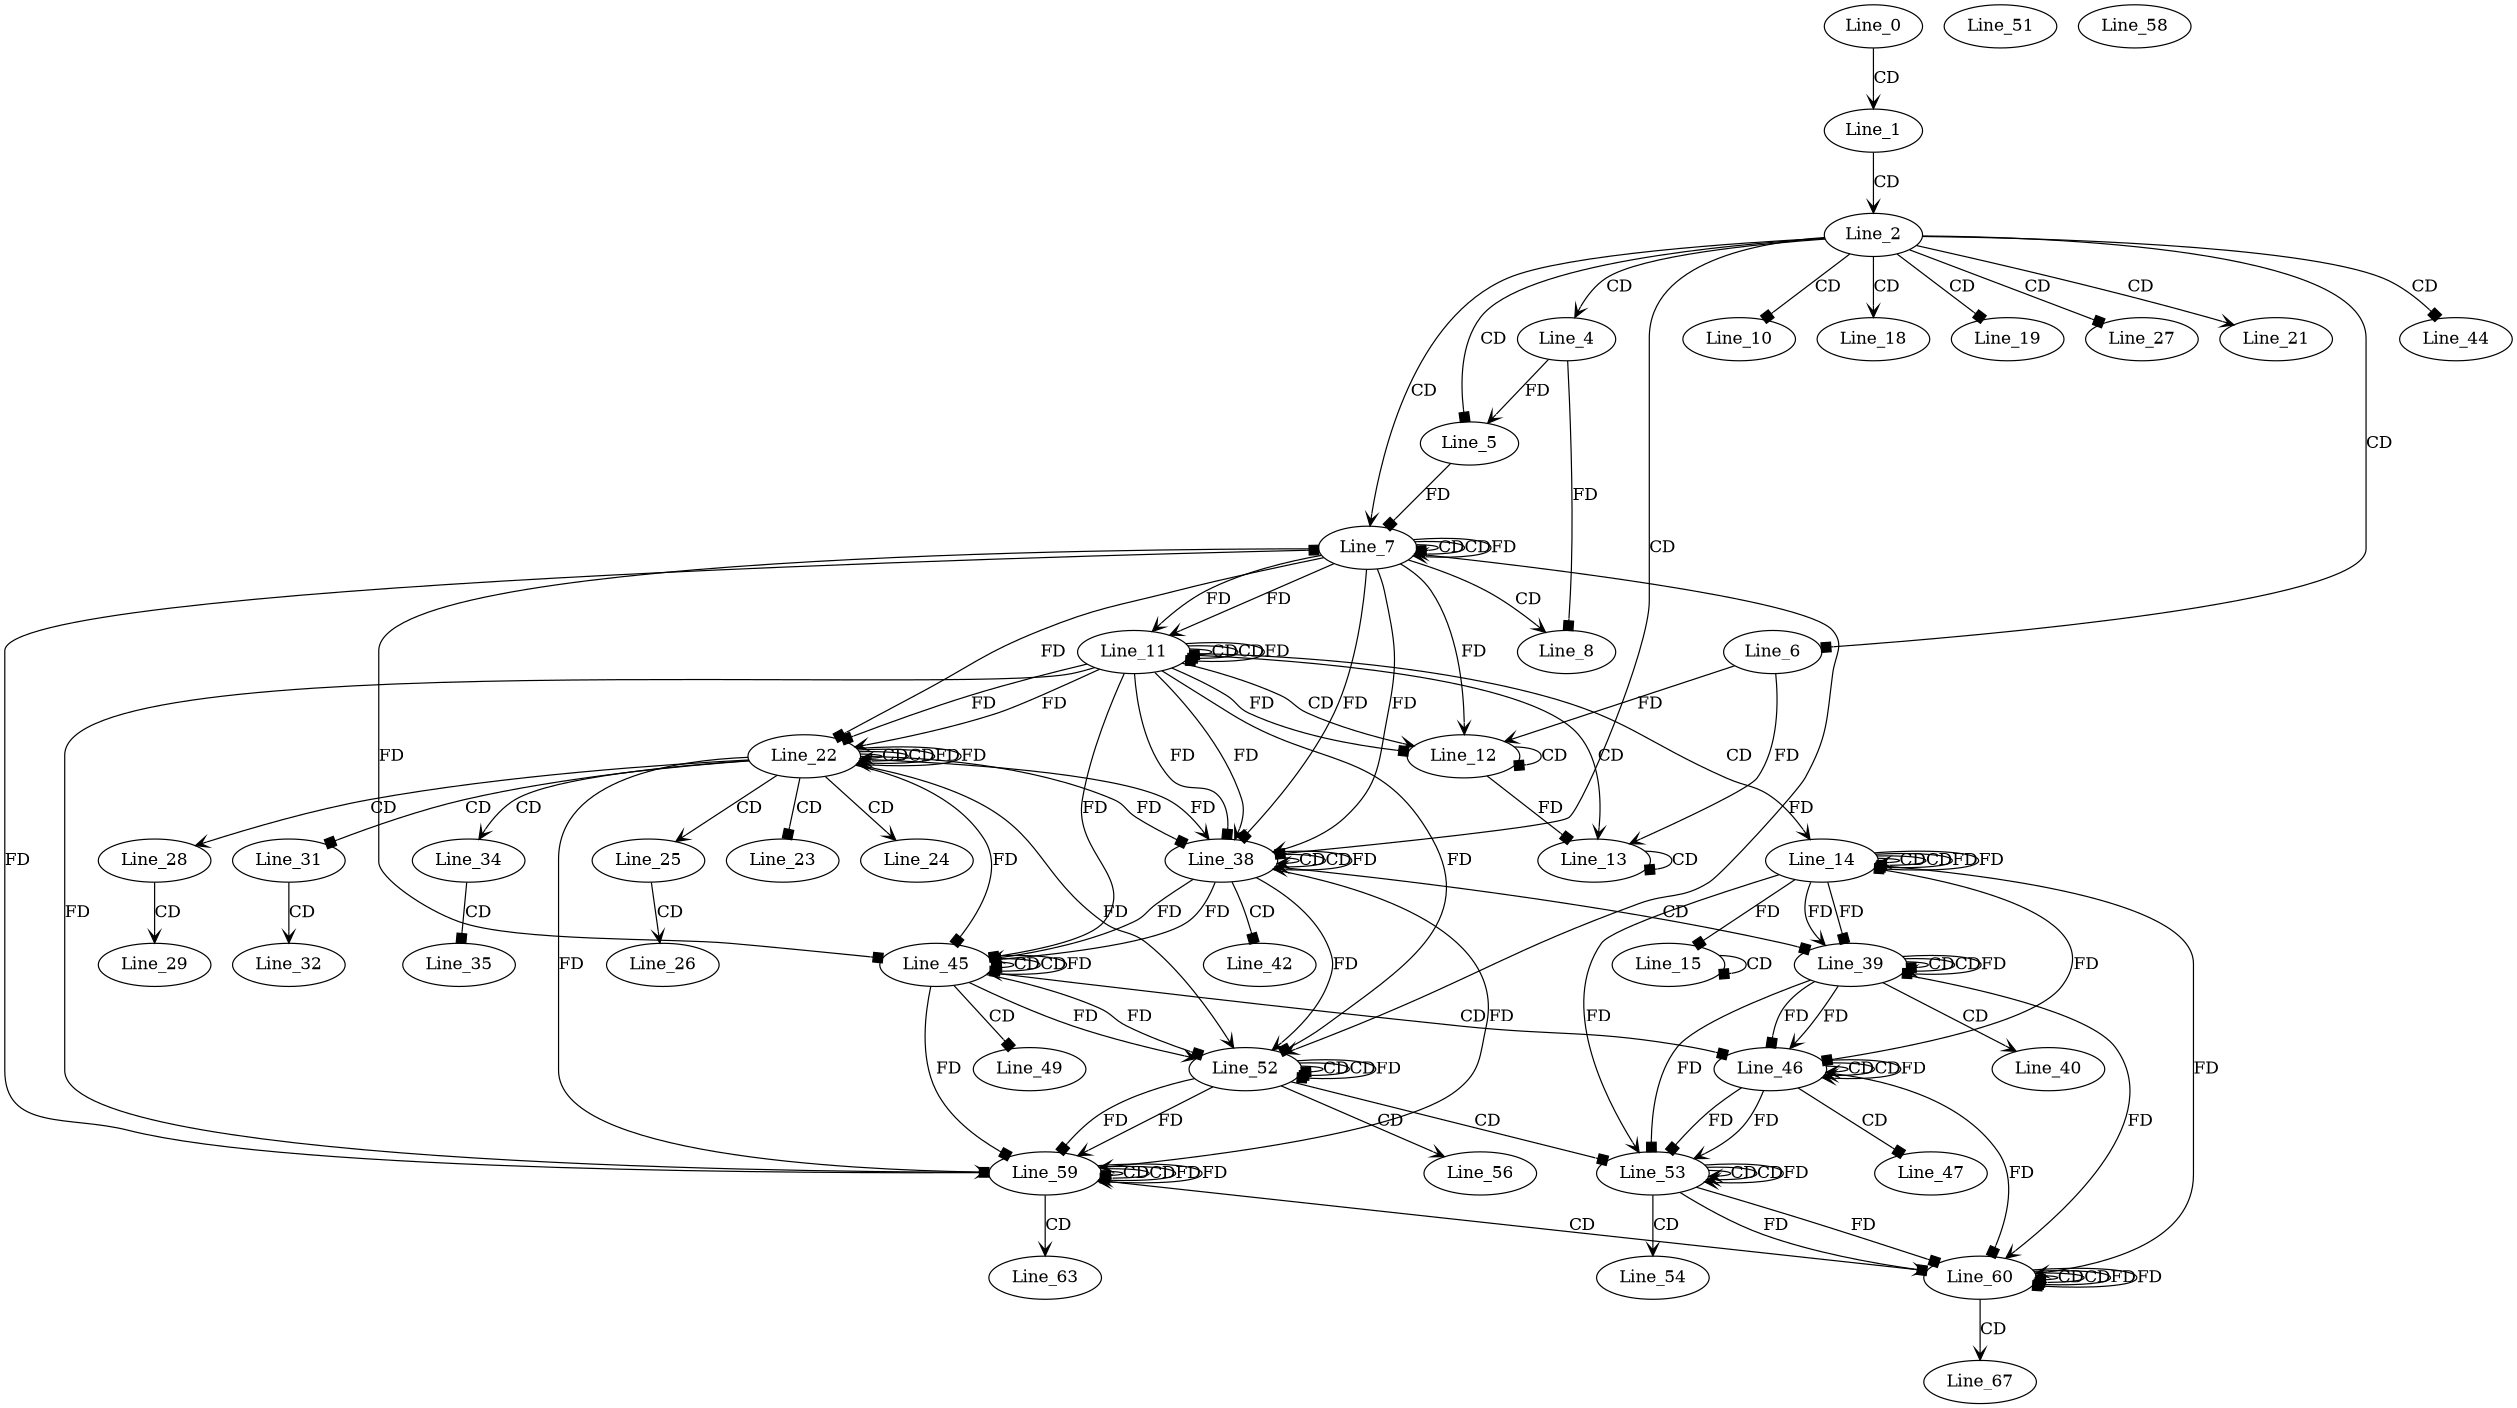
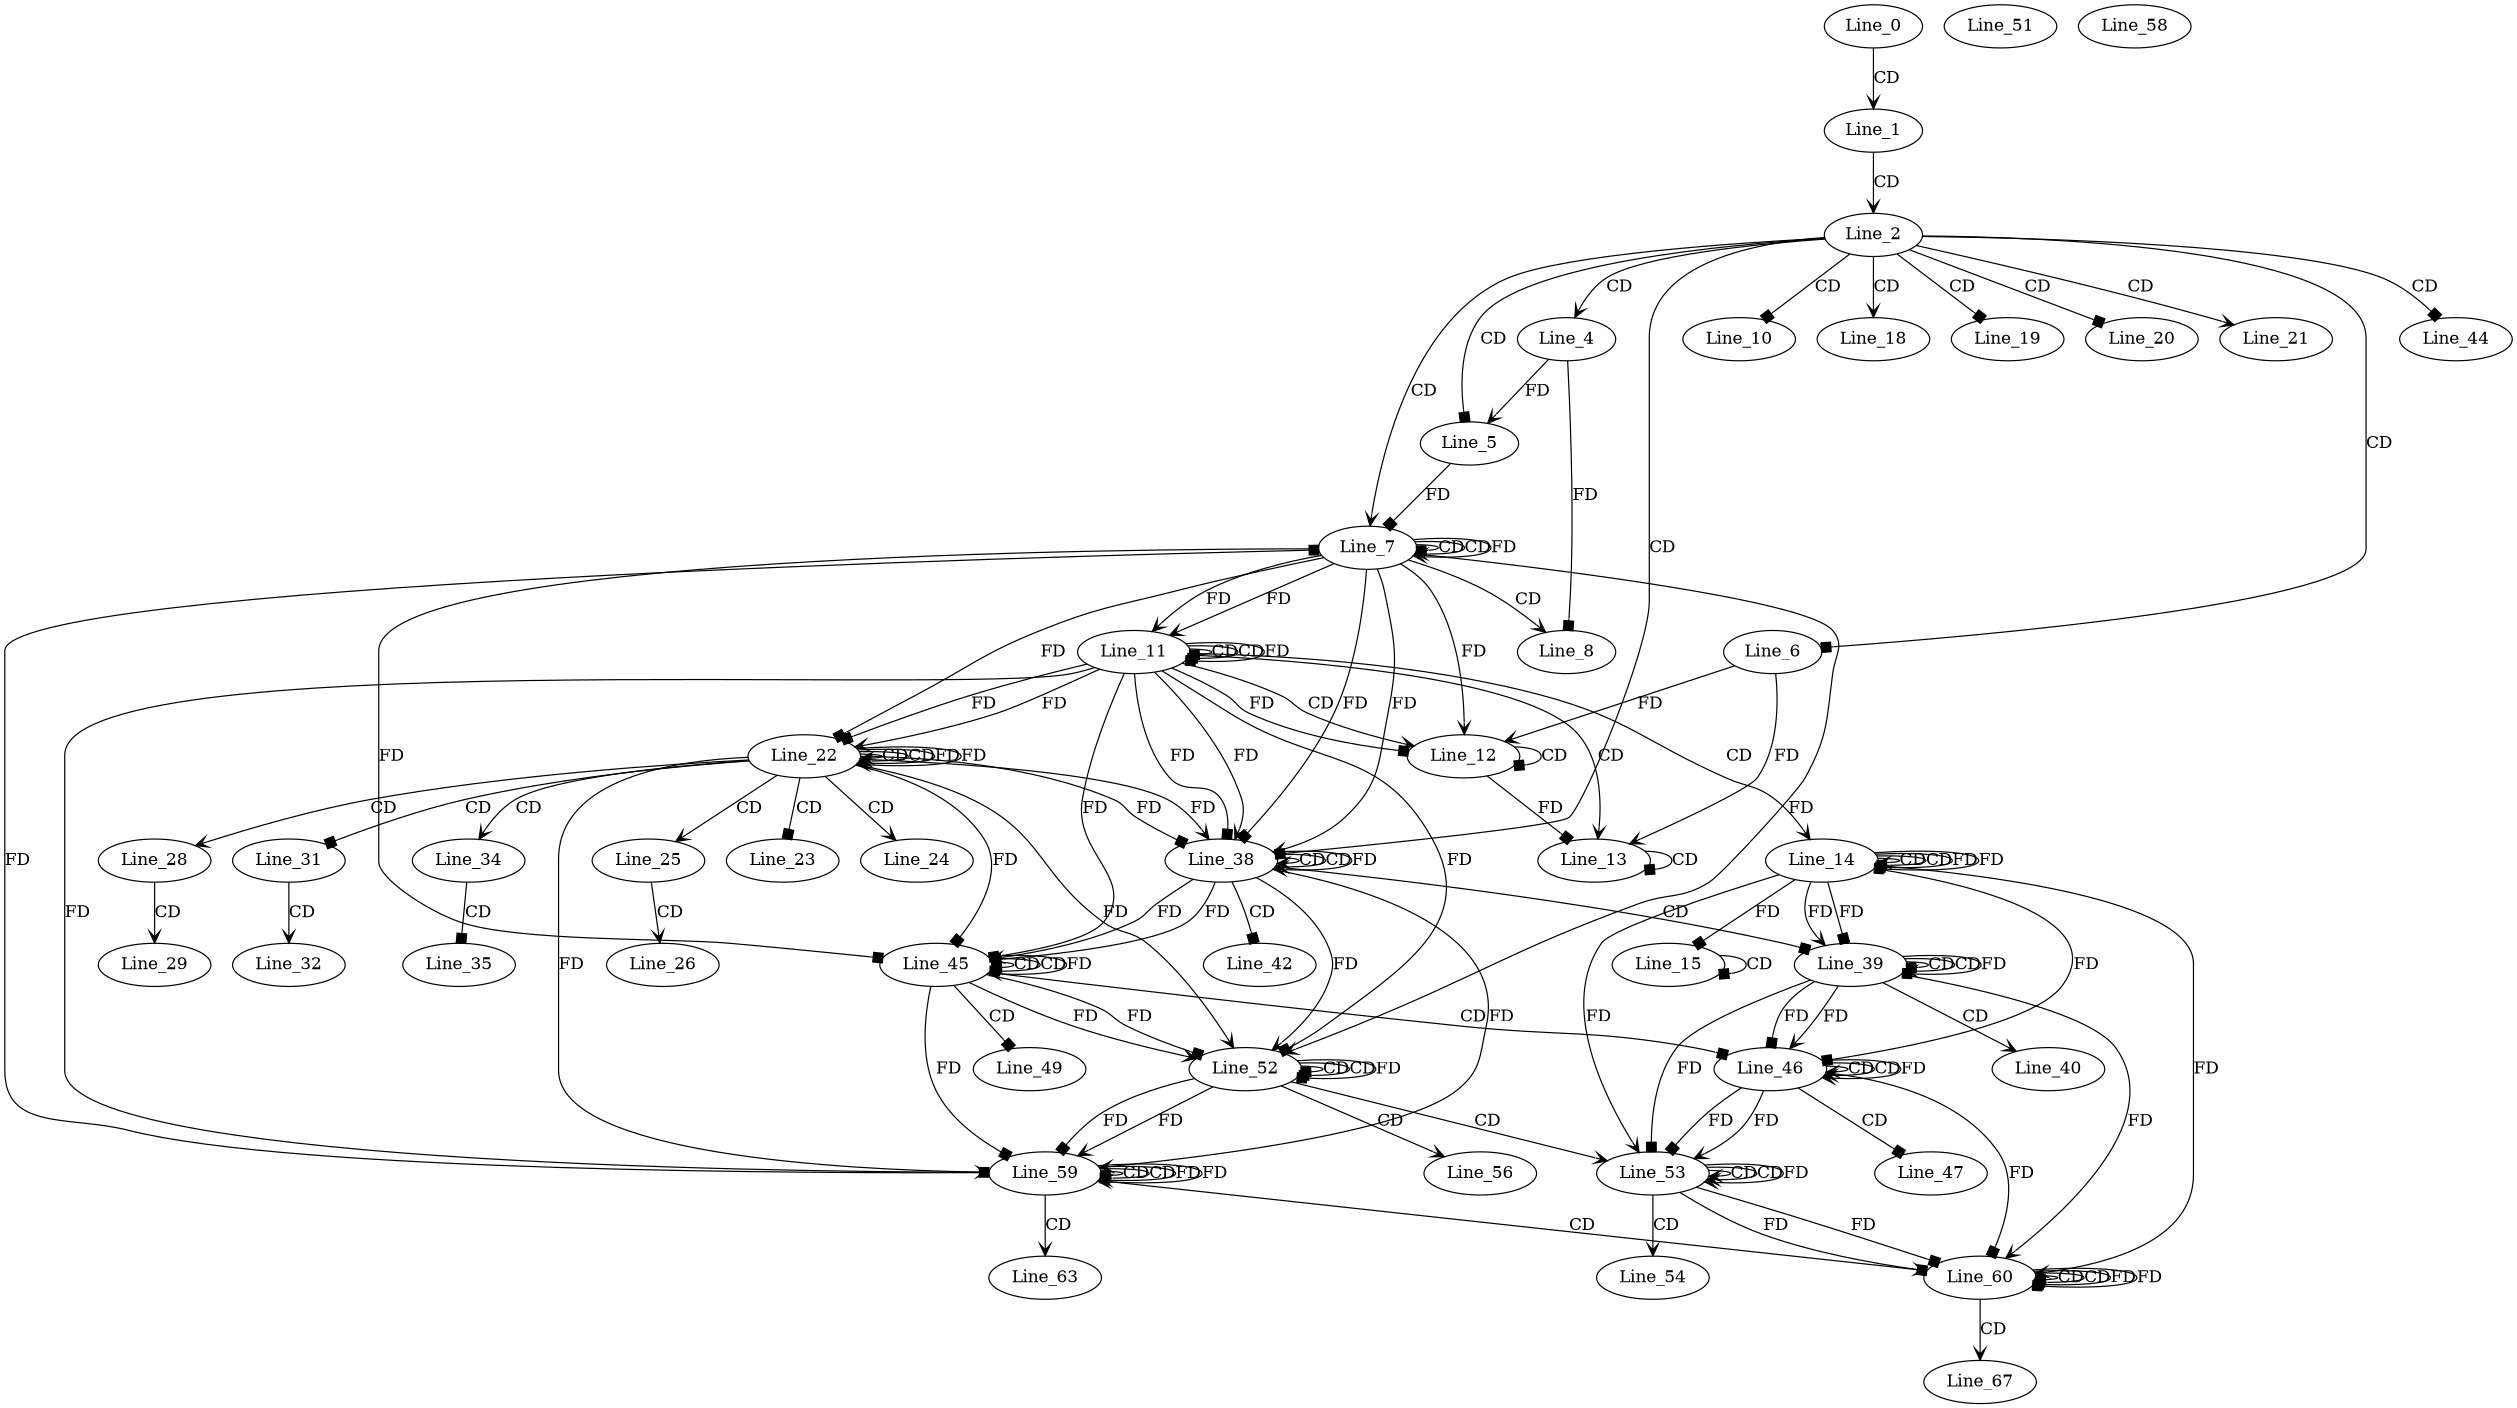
(2142, 339) -> (2142, 339)
(1443, 1120) -> (1443, 1120)
